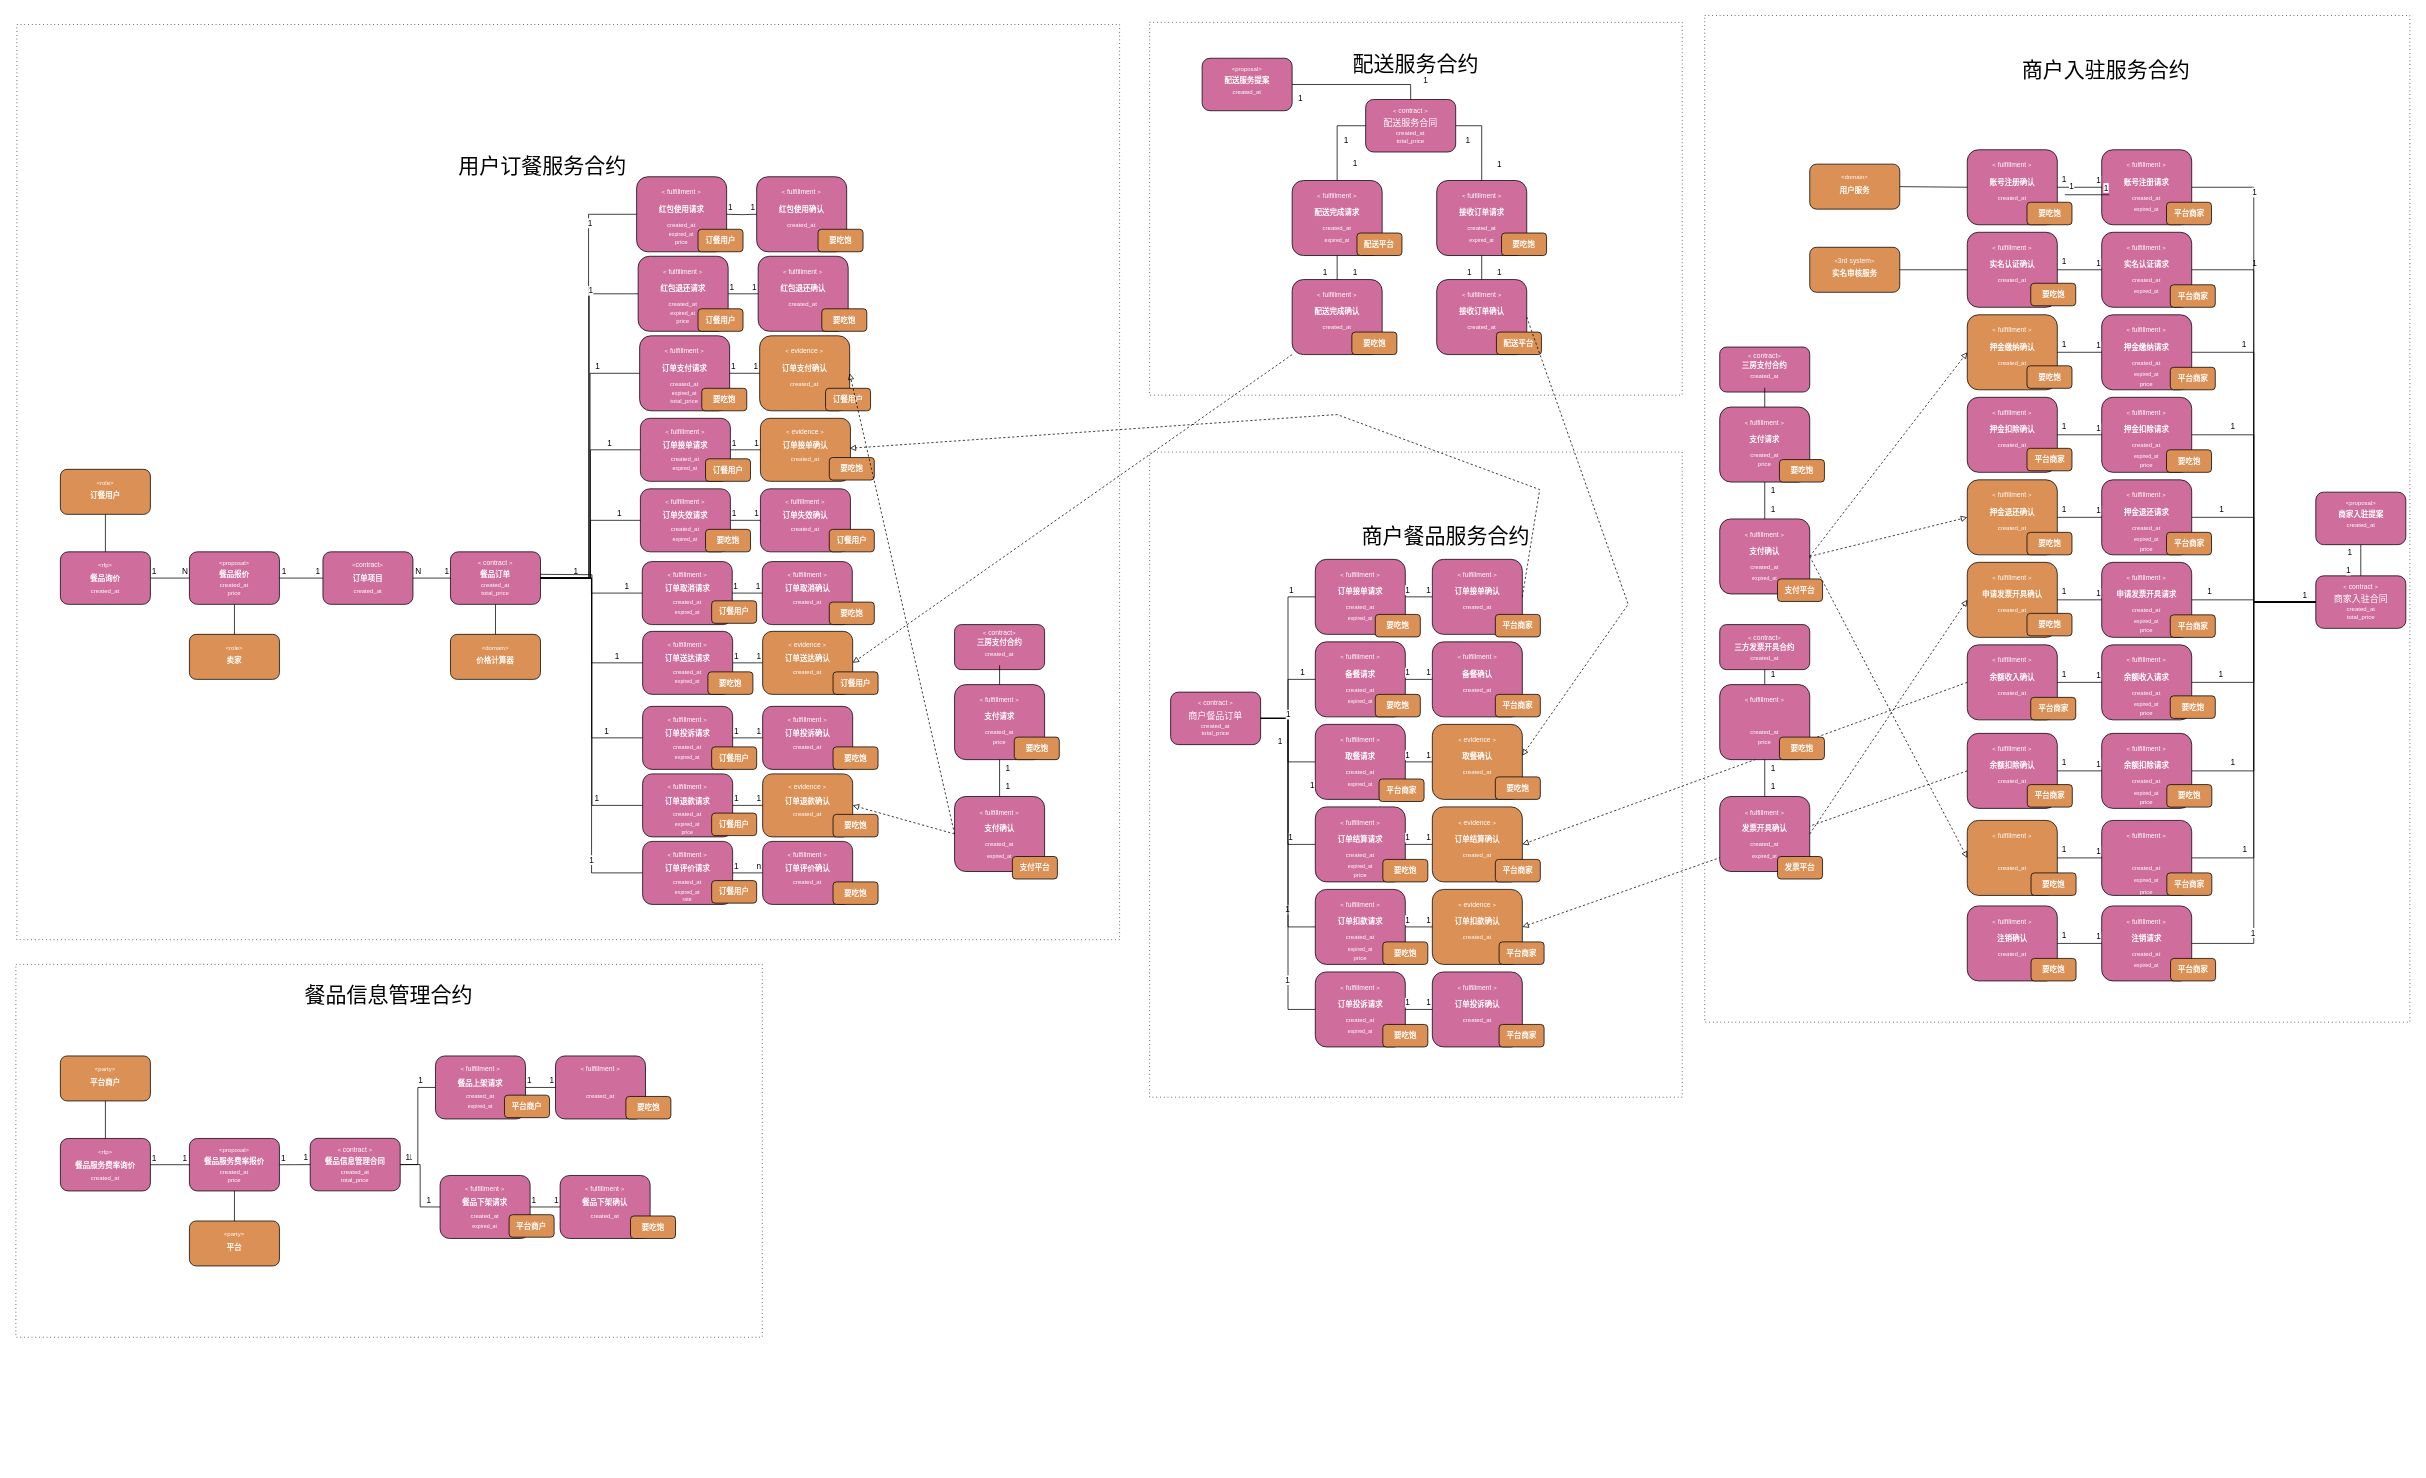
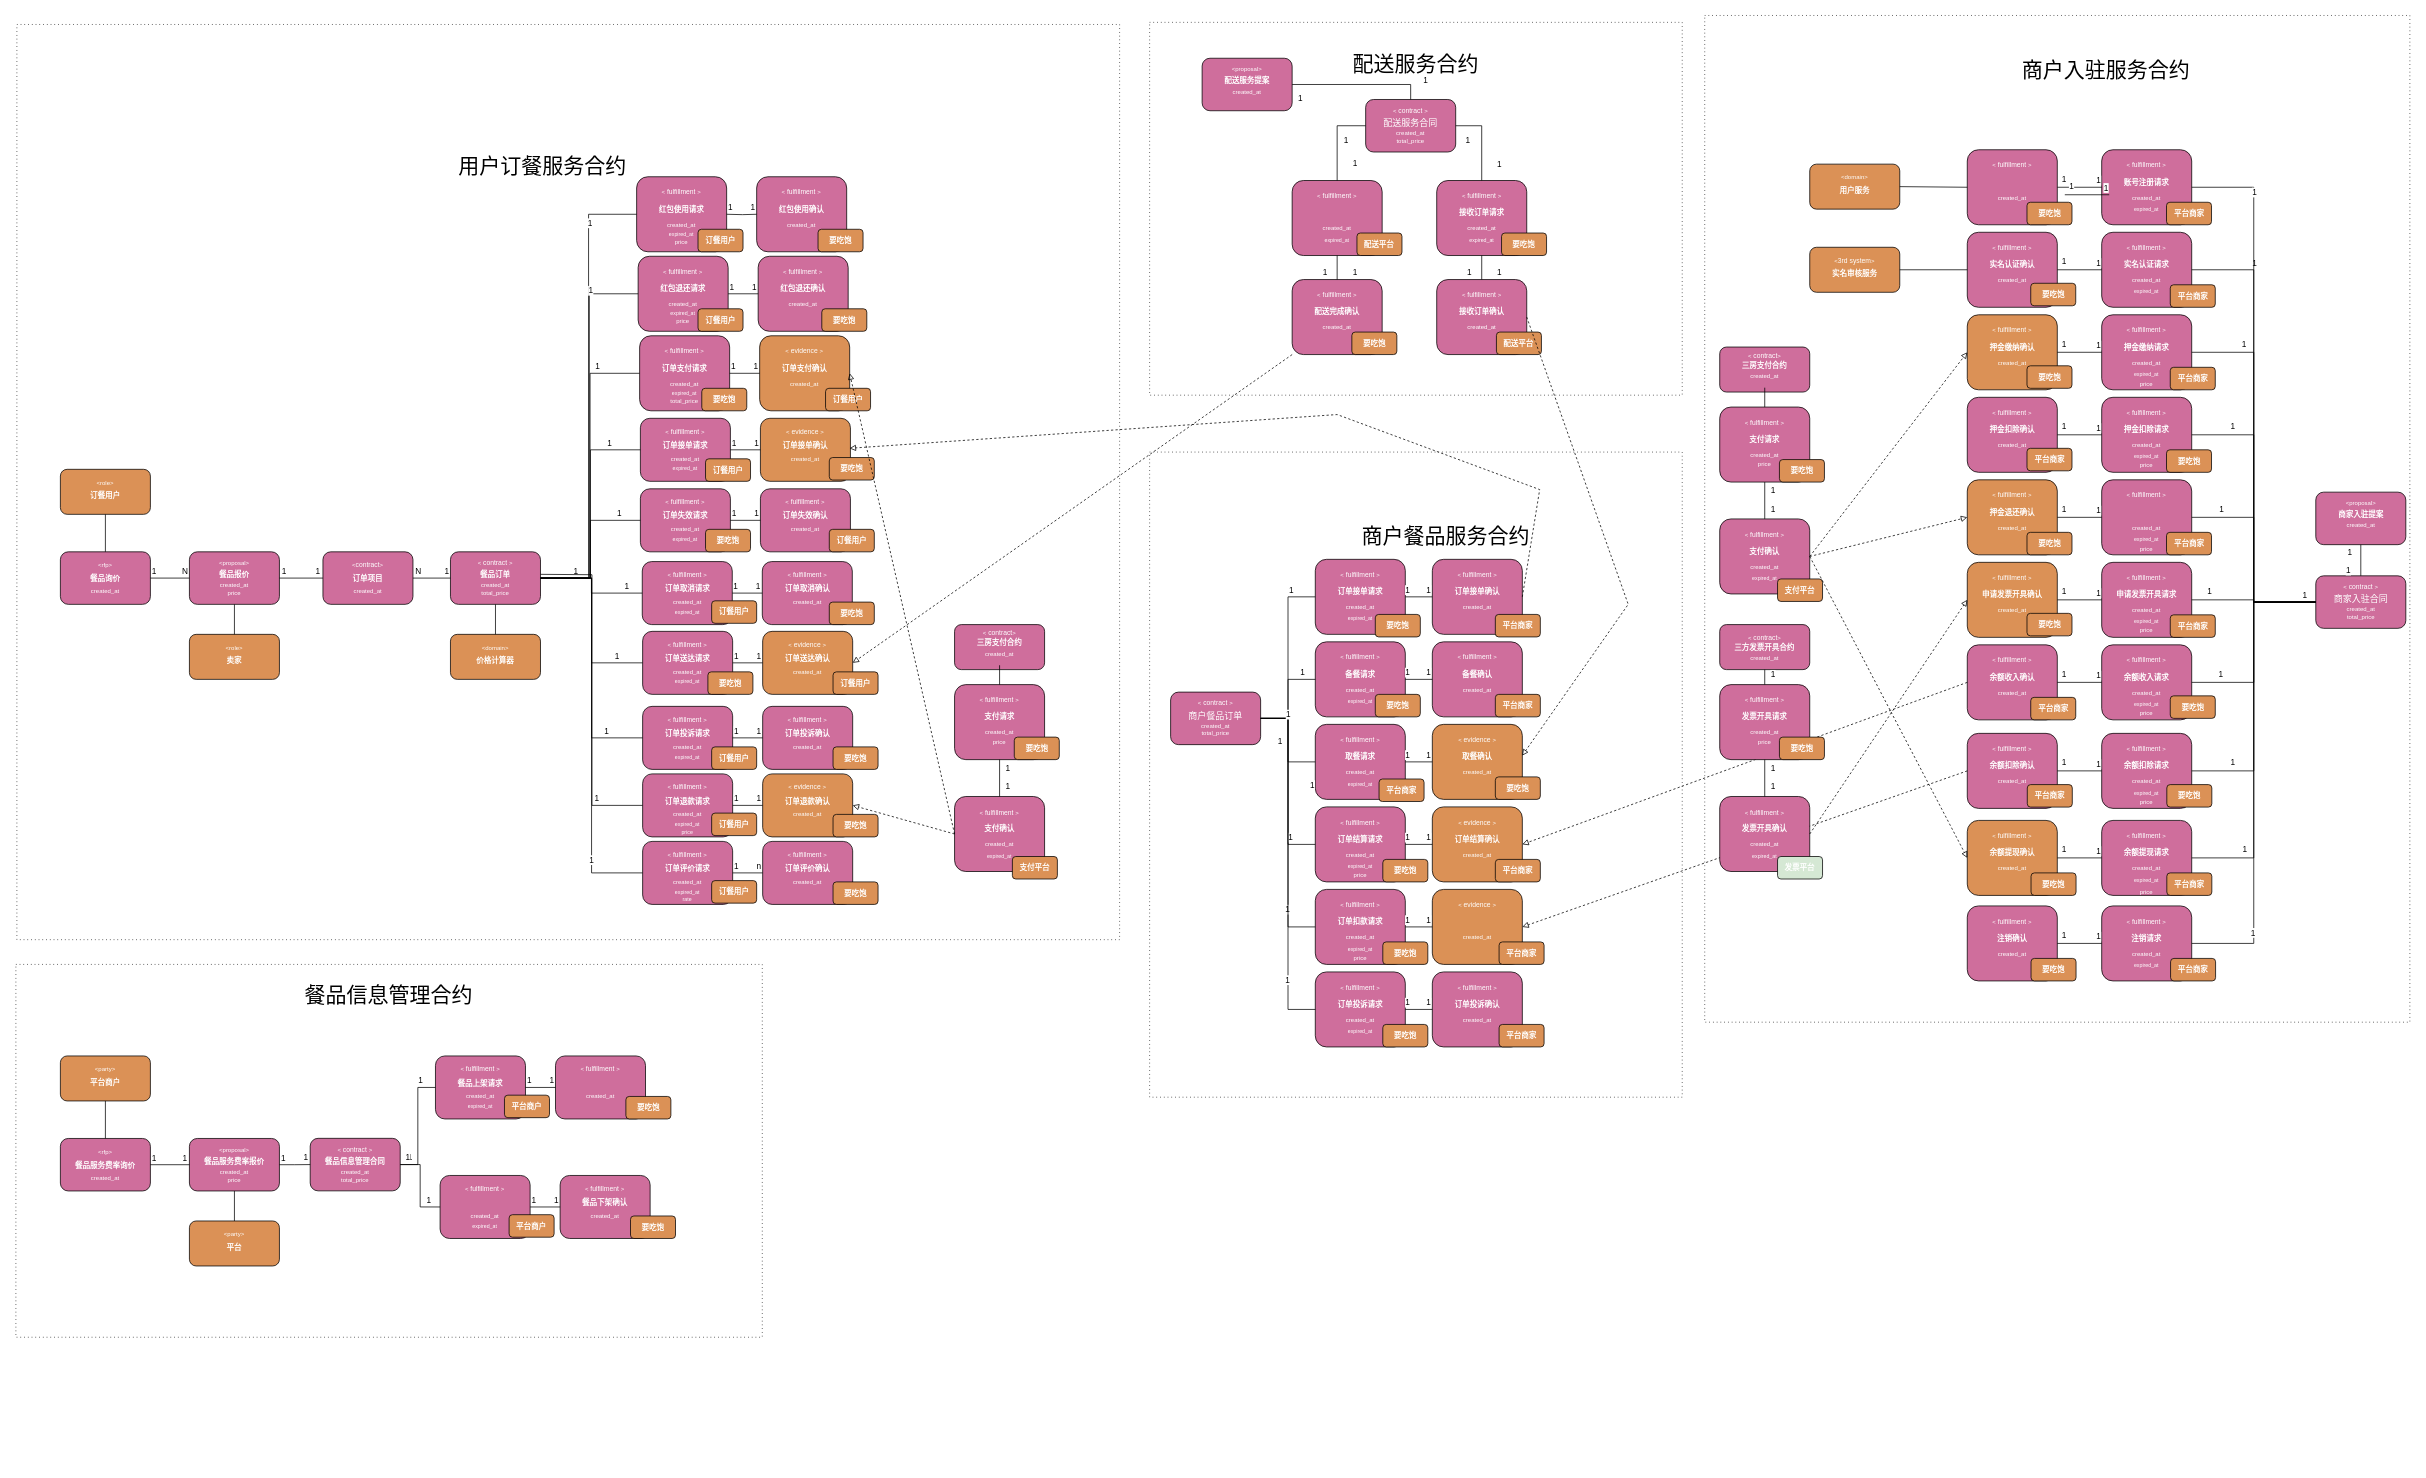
(2012, 182) -> none
(1337, 213) -> none
(2146, 512) -> none
none -> (1764, 717)
none -> (2012, 852)
none -> (2146, 852)
(1800, 867) -> (1800, 867)
(1477, 921) -> none
(485, 1202) -> none
